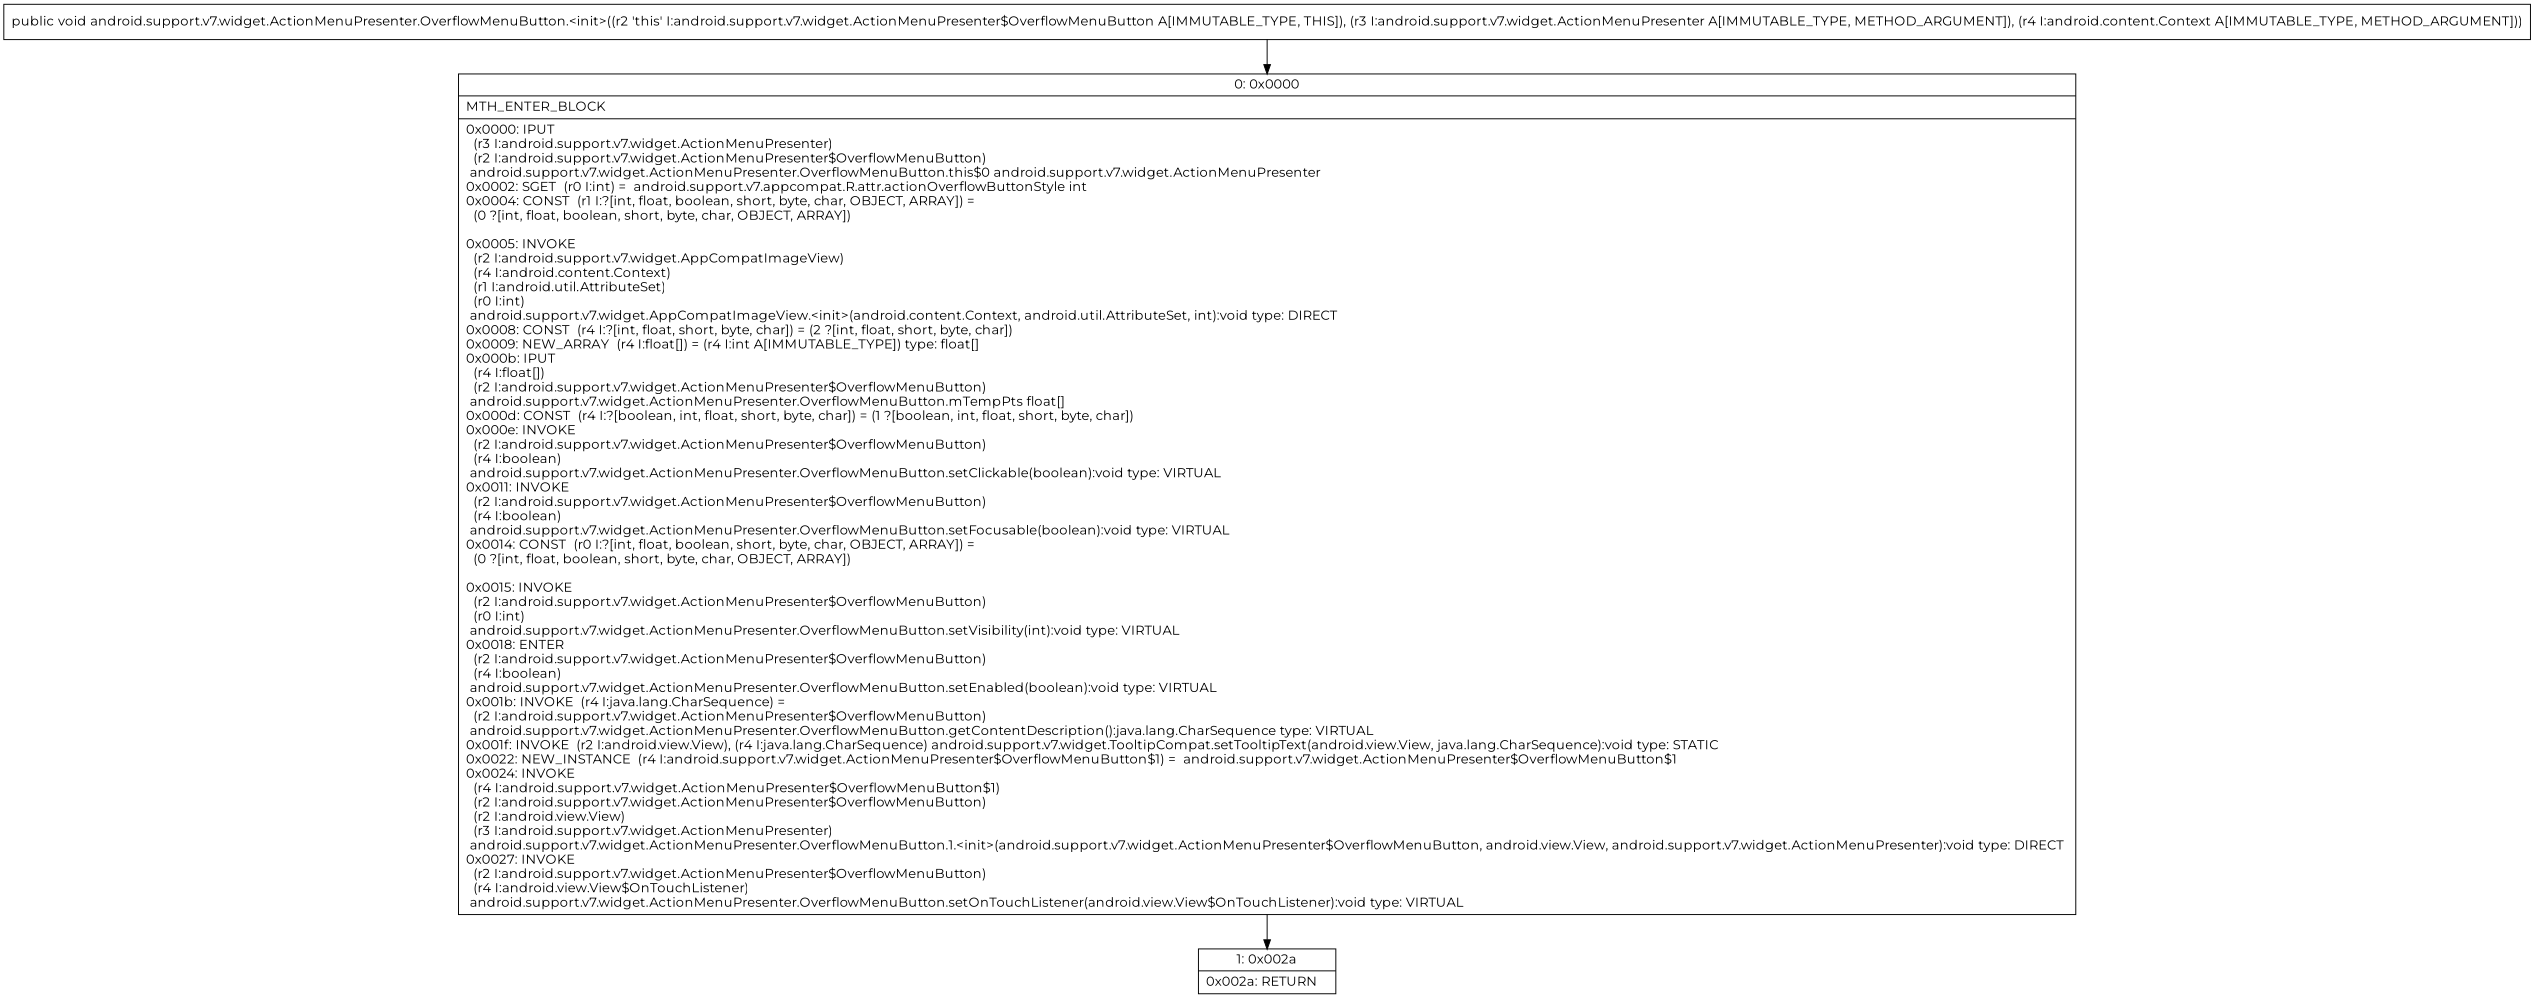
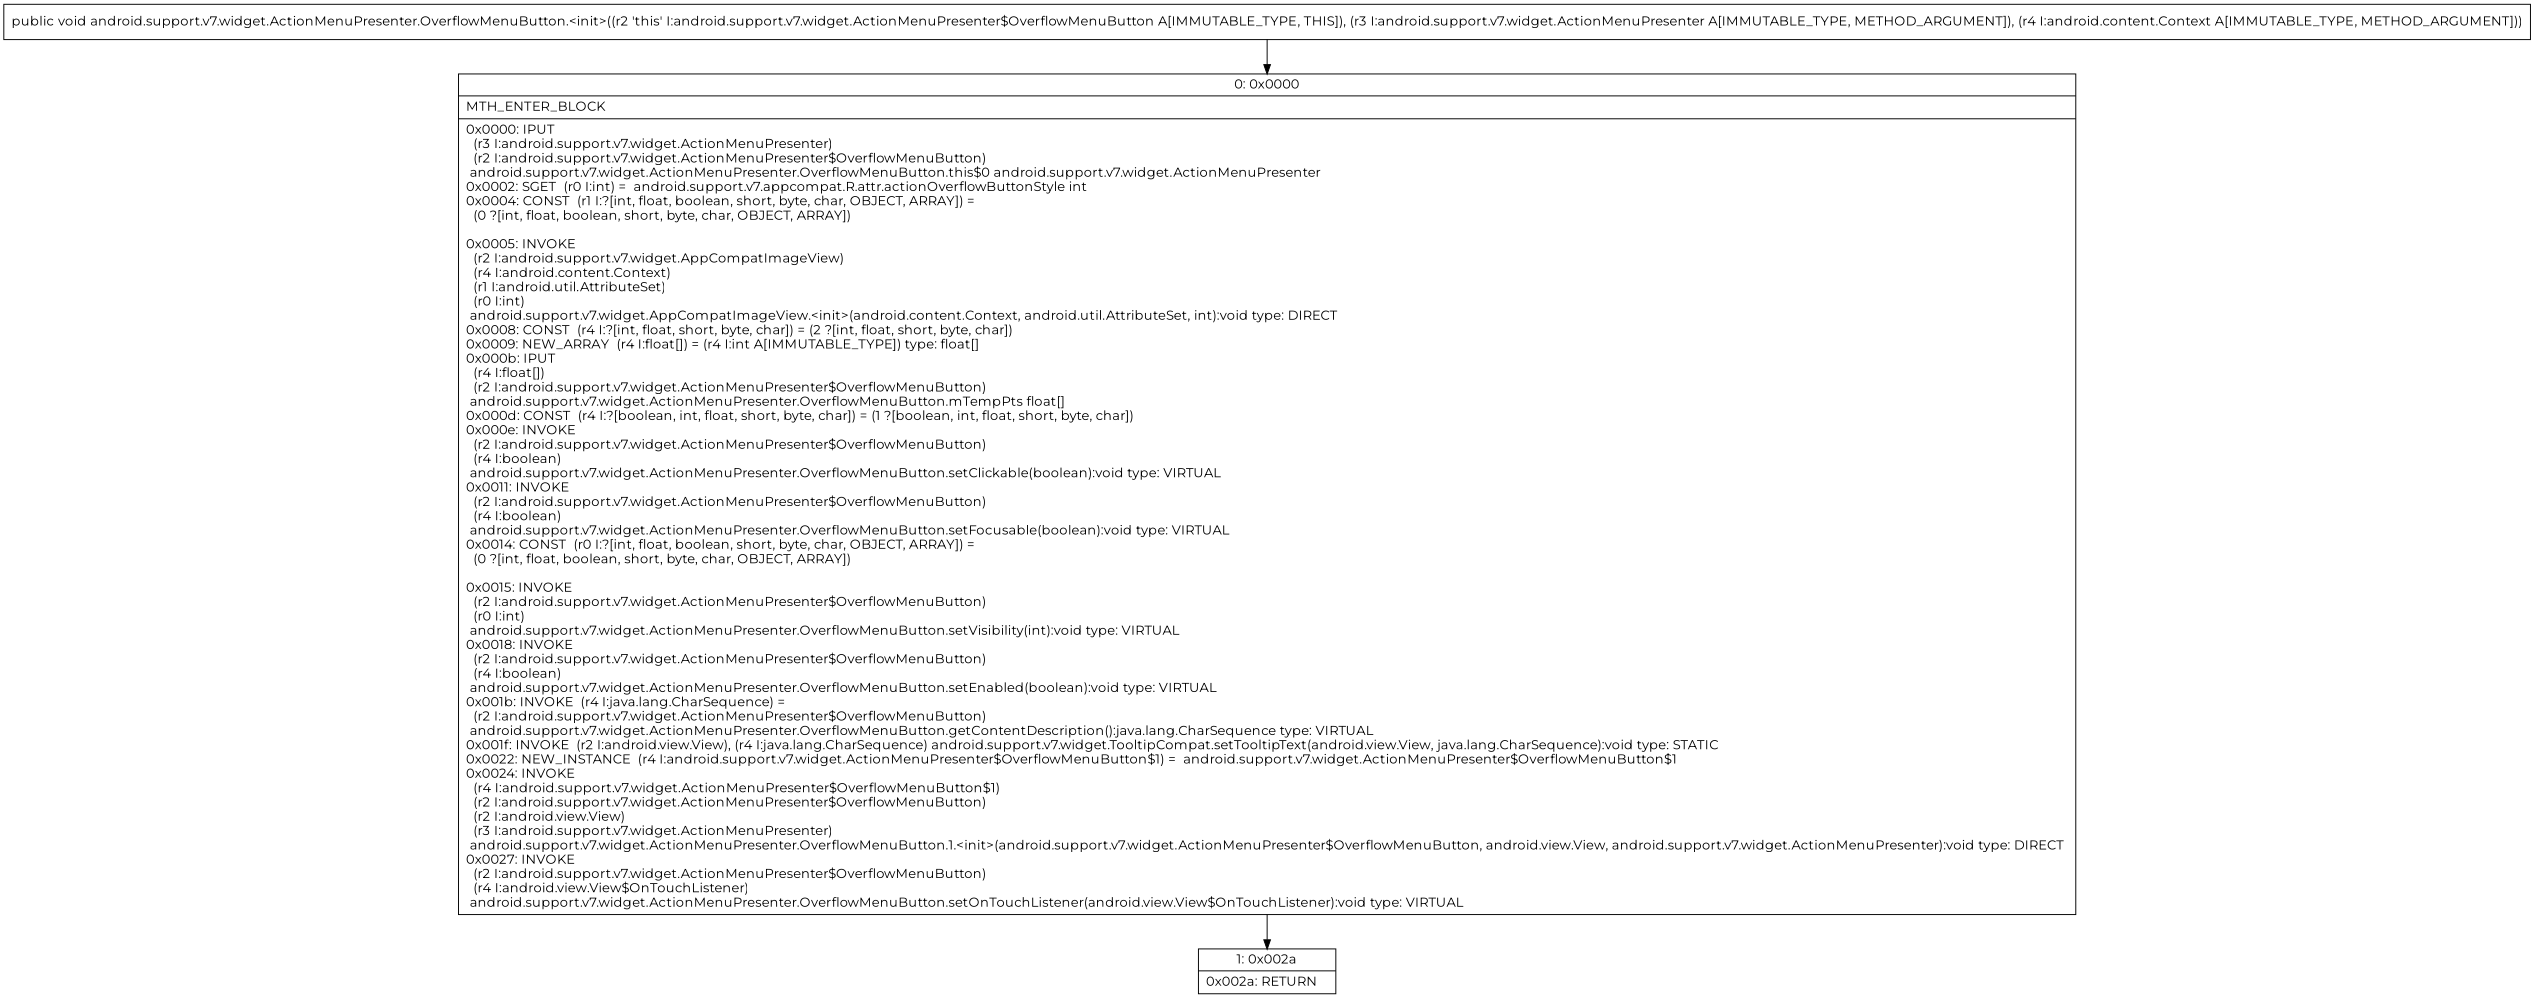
(519, 645) -> (523, 645)
